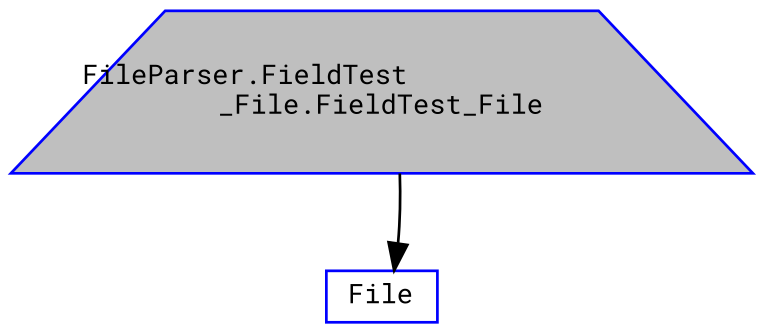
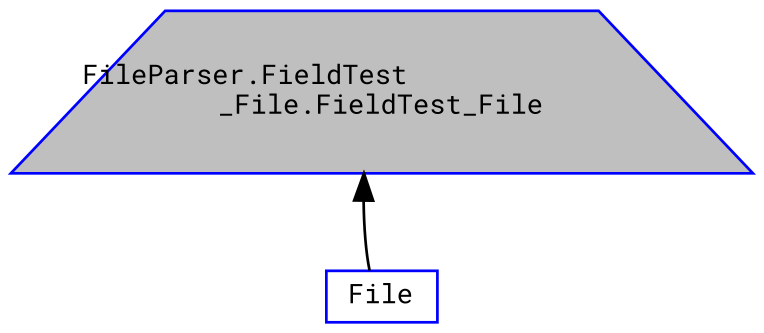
(400, 208) -> (365, 236)
